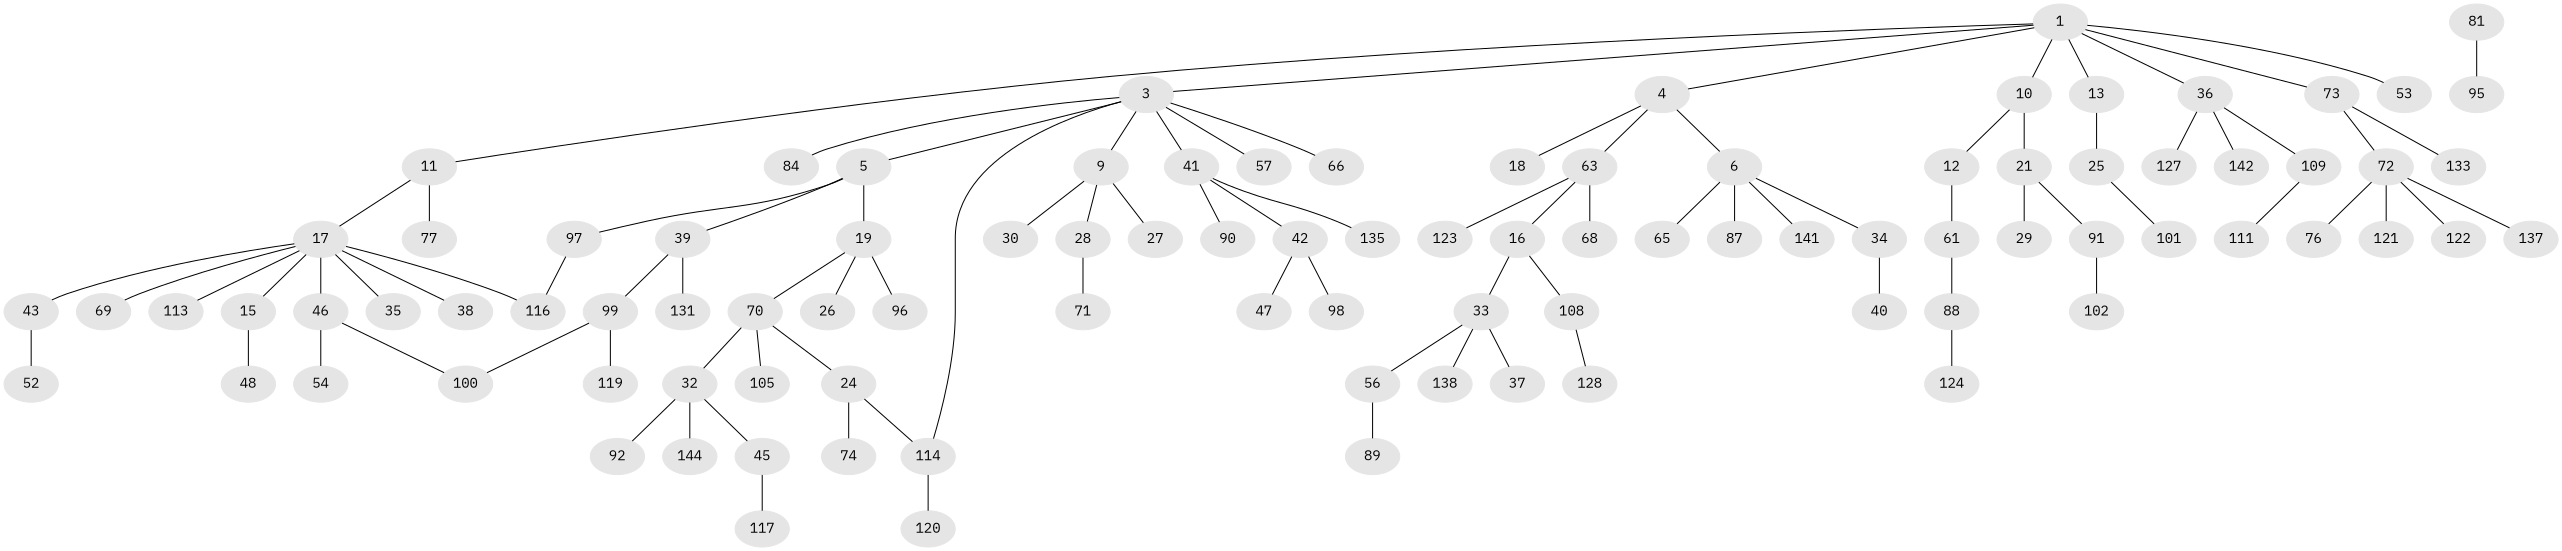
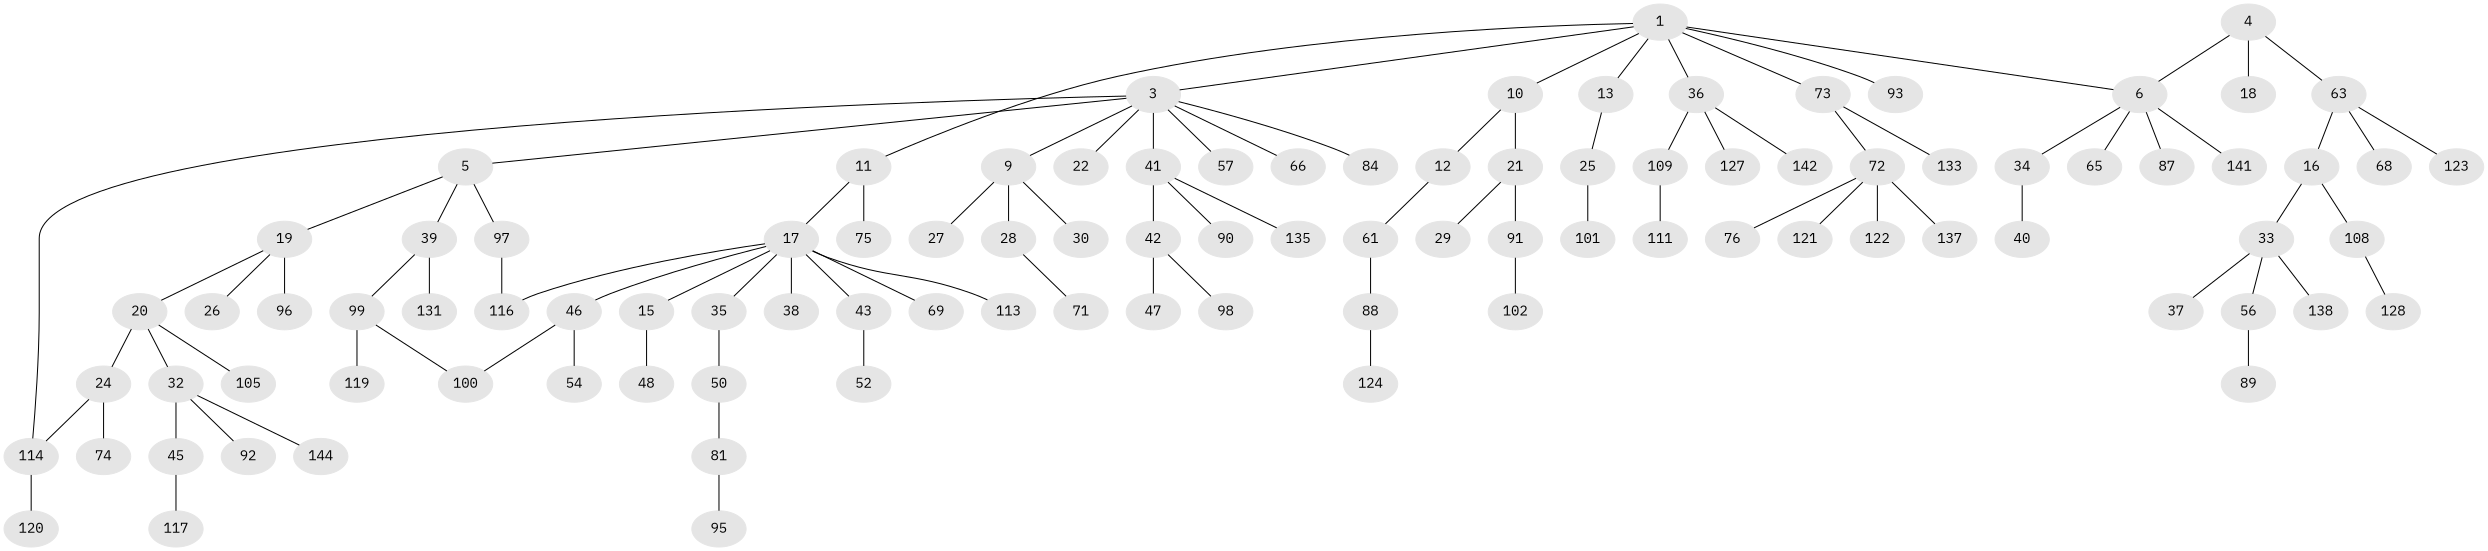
(1861, 58) -> (1900, 58)
(2404, 95) -> (1895, 95)
none -> (1081, 167)
(429, 239) -> (864, 239)
(755, 312) -> (140, 312)
none -> (719, 384)
